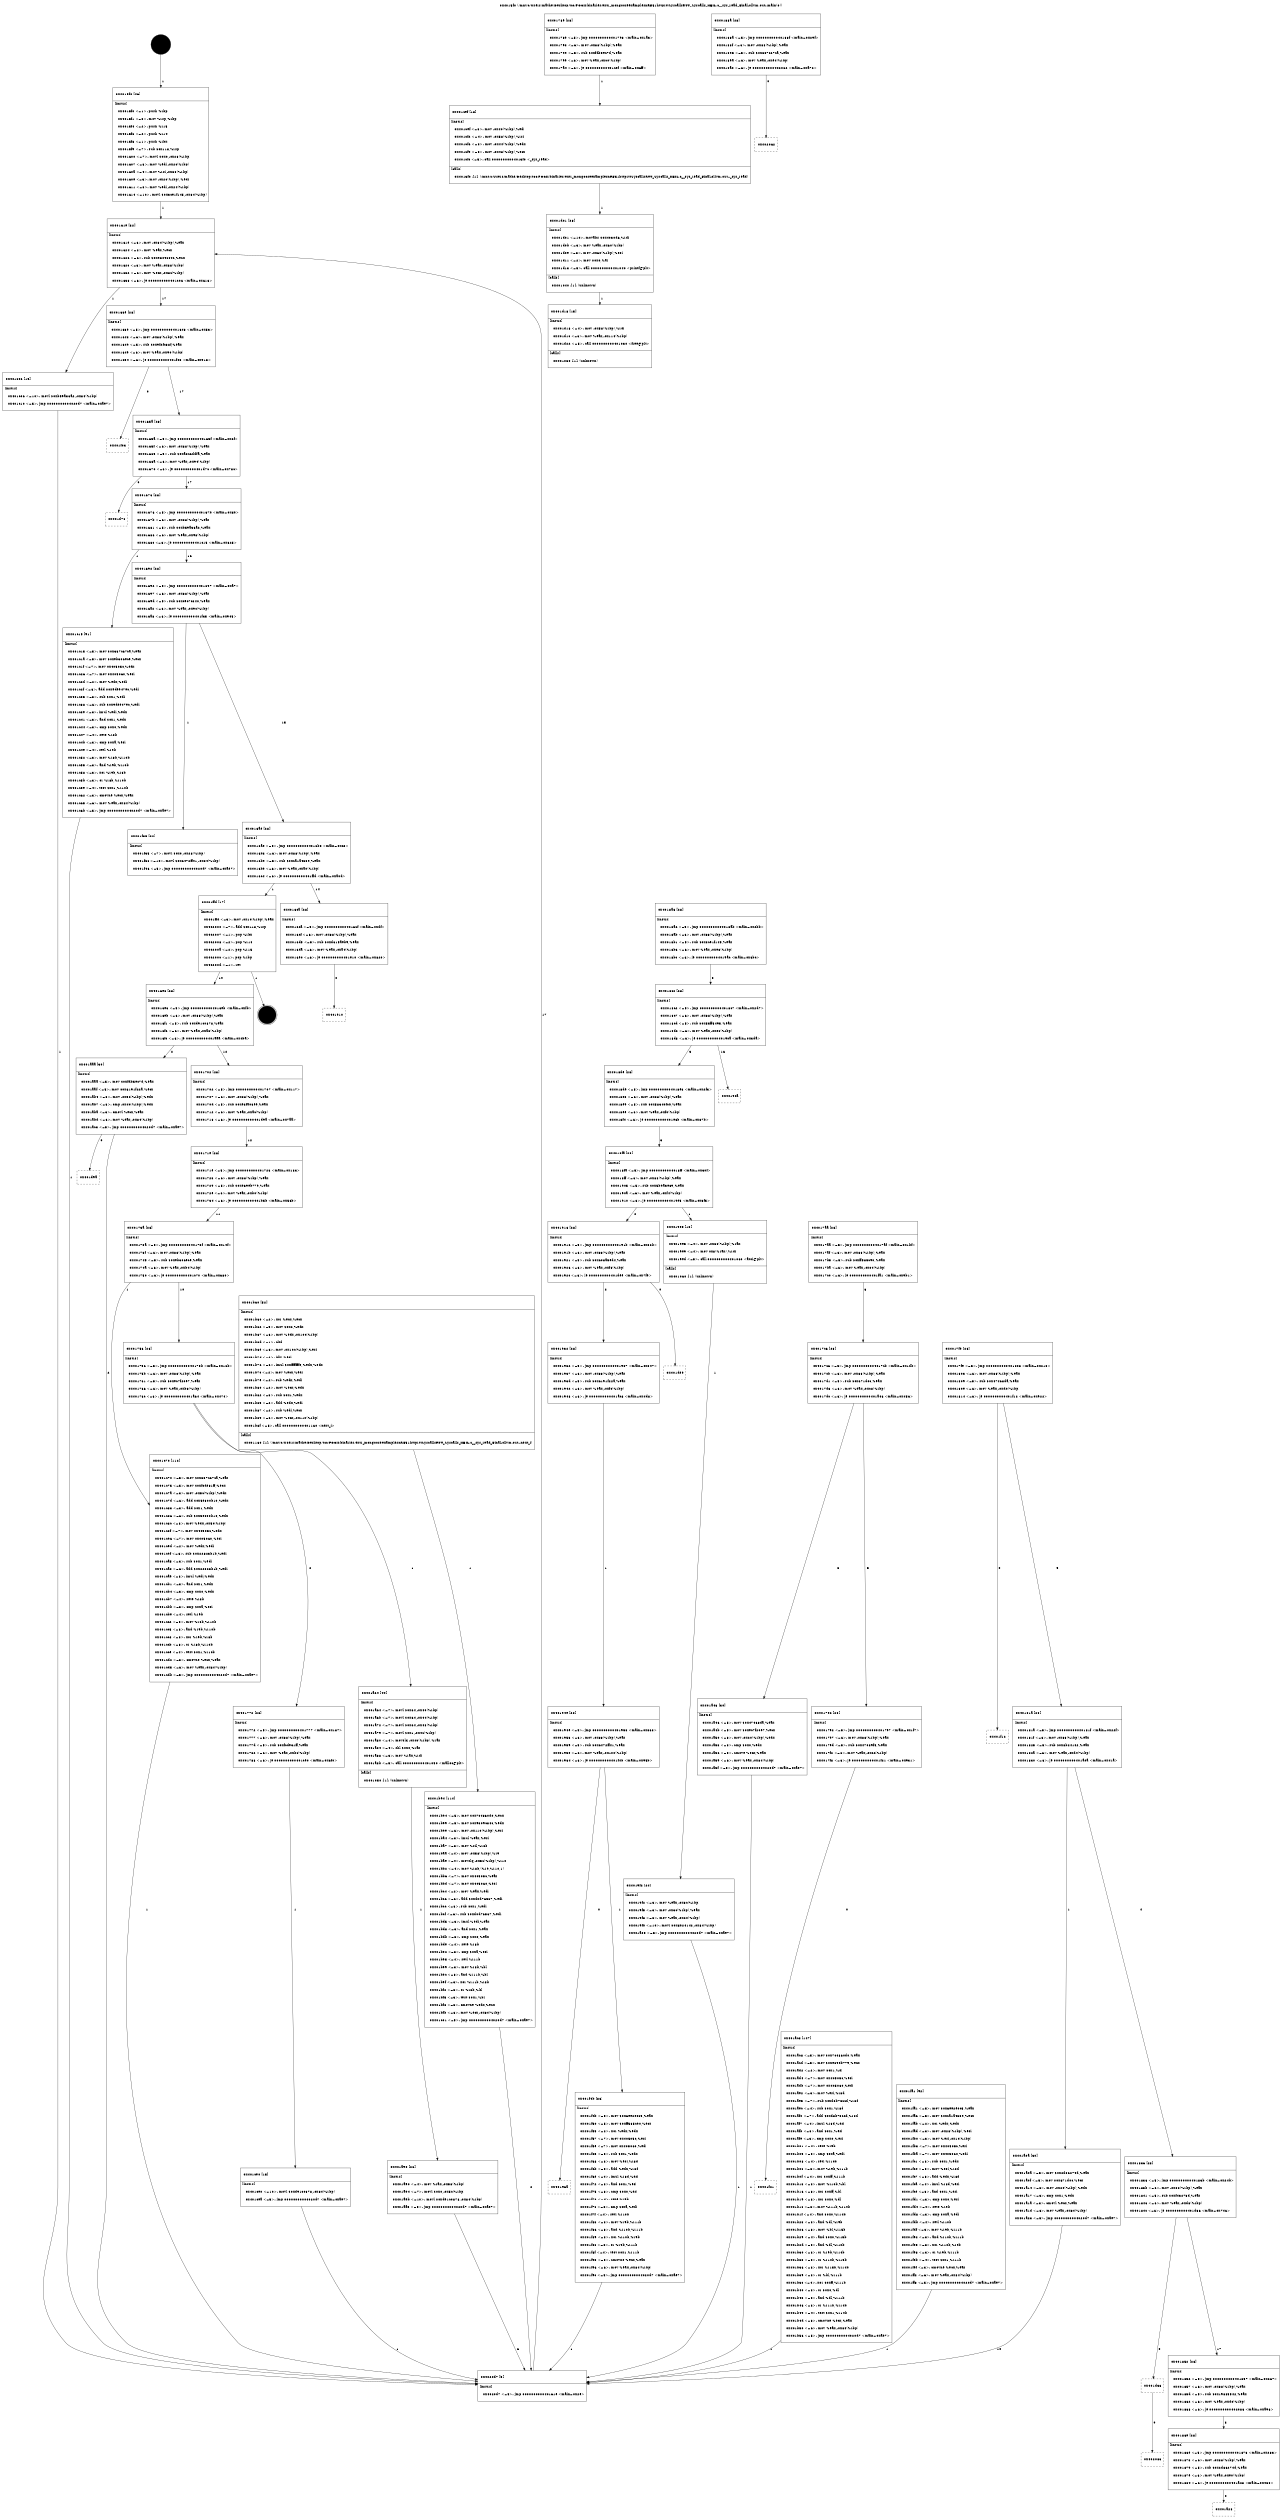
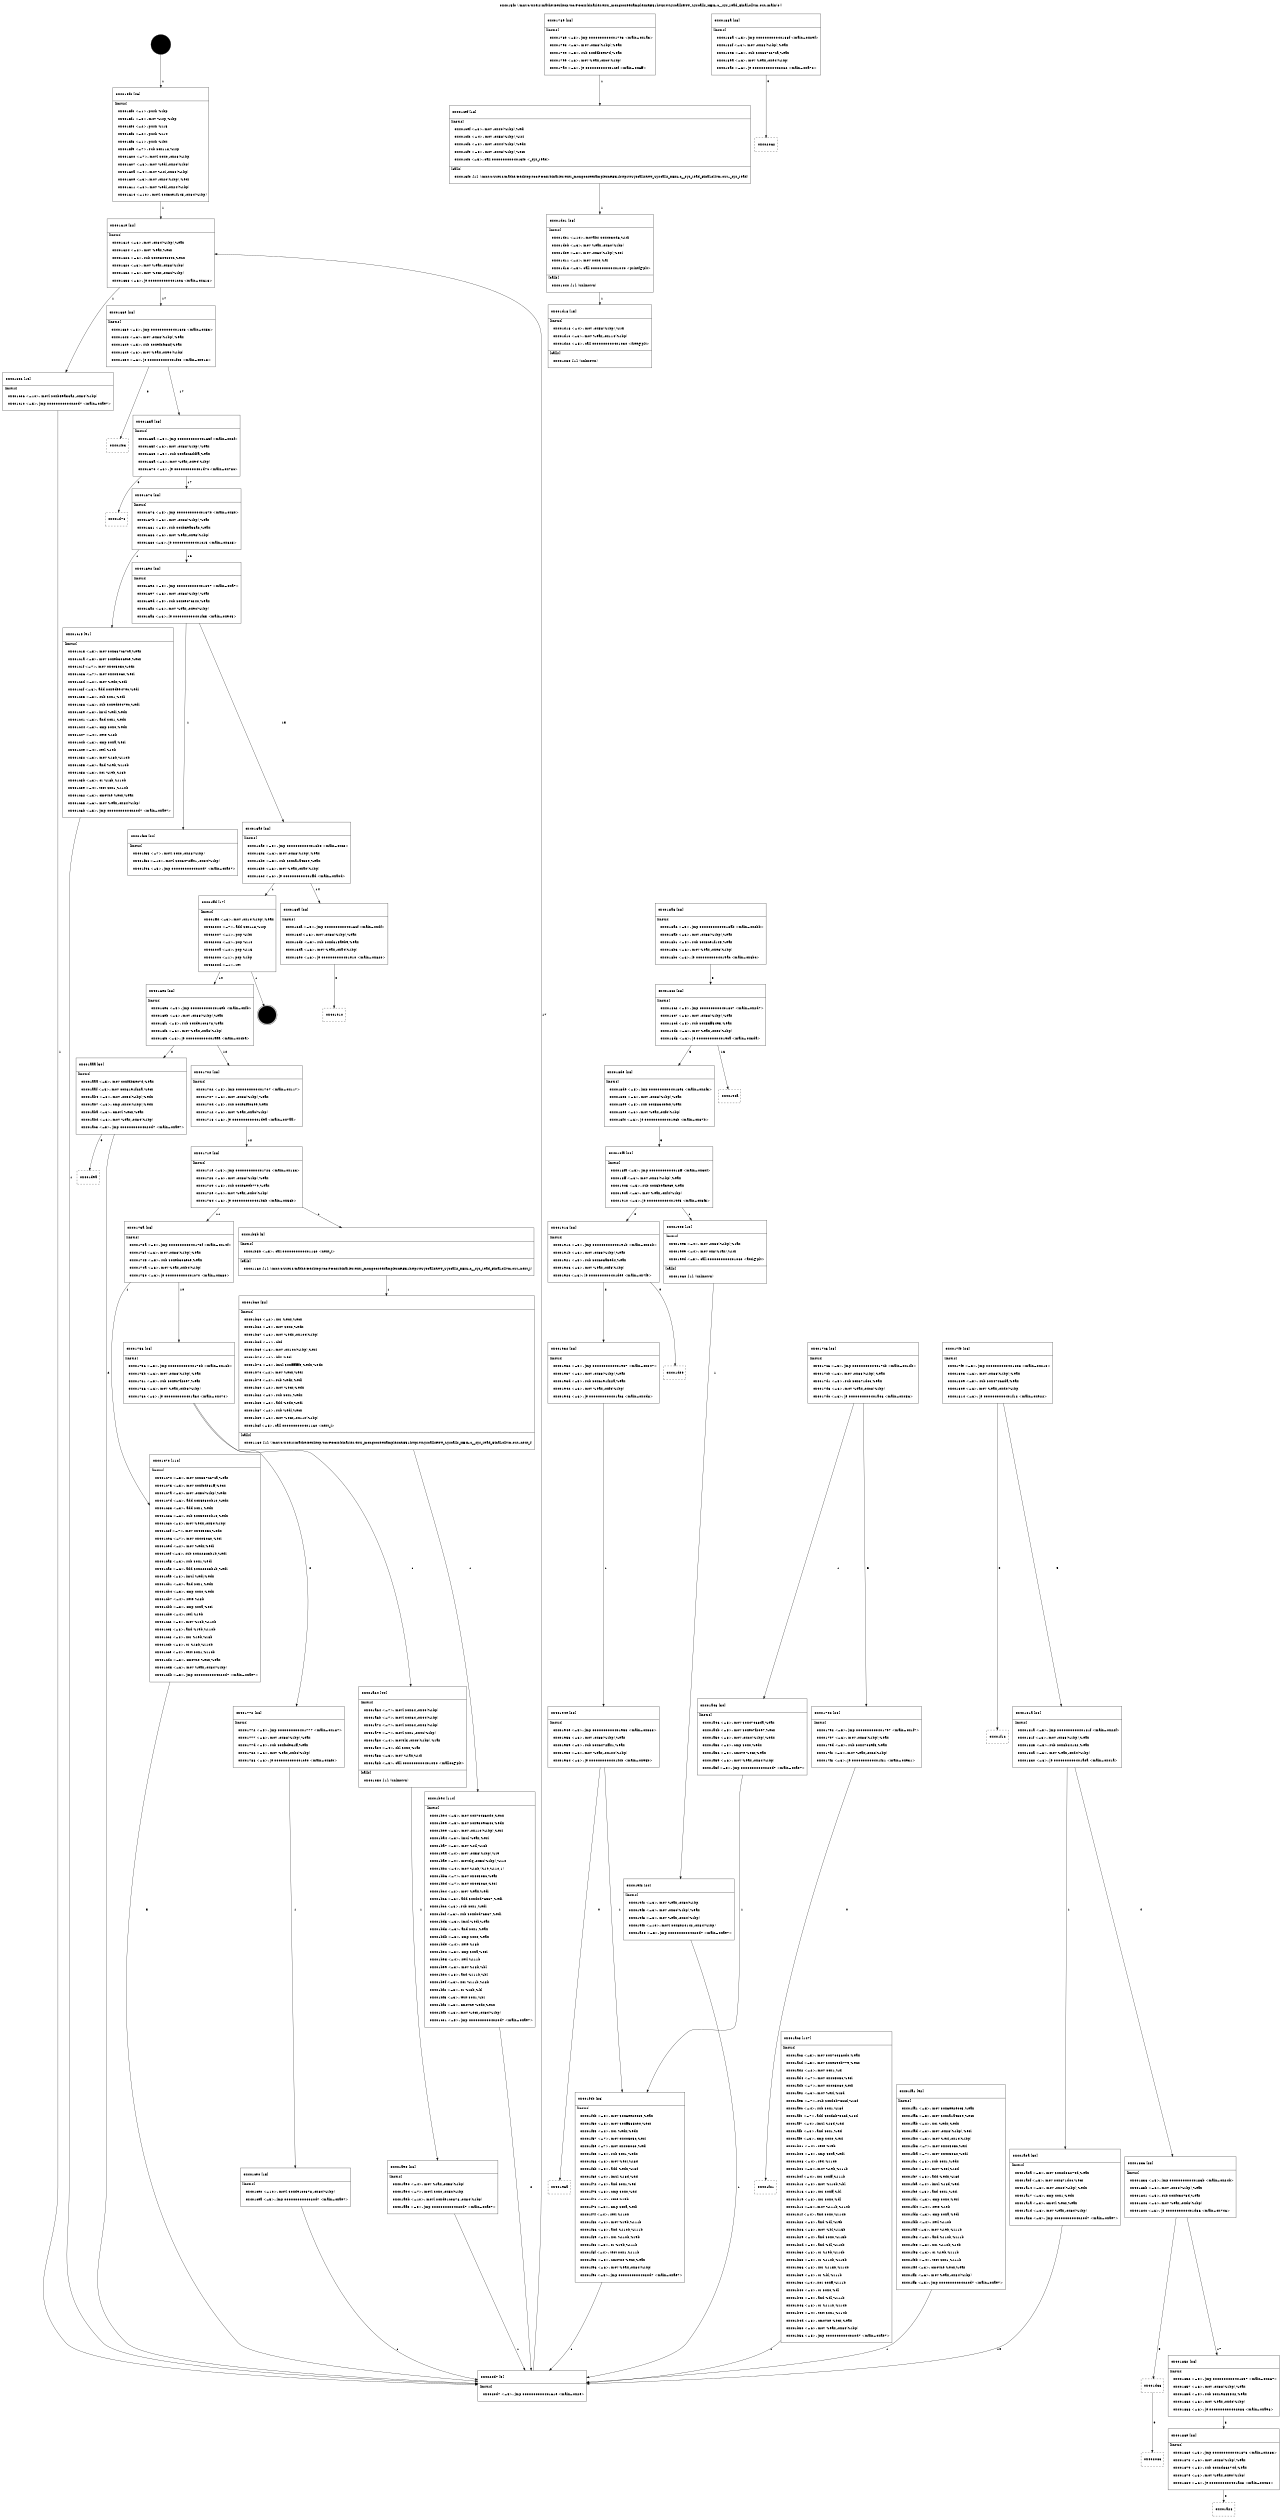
none -> (386, 1252)
(863, 1252) -> none
(838, 1568) -> (838, 1568)
(147, 1909) -> (147, 1909)
(747, 2138) -> (739, 1960)
(518, 2349) -> (518, 2349)
